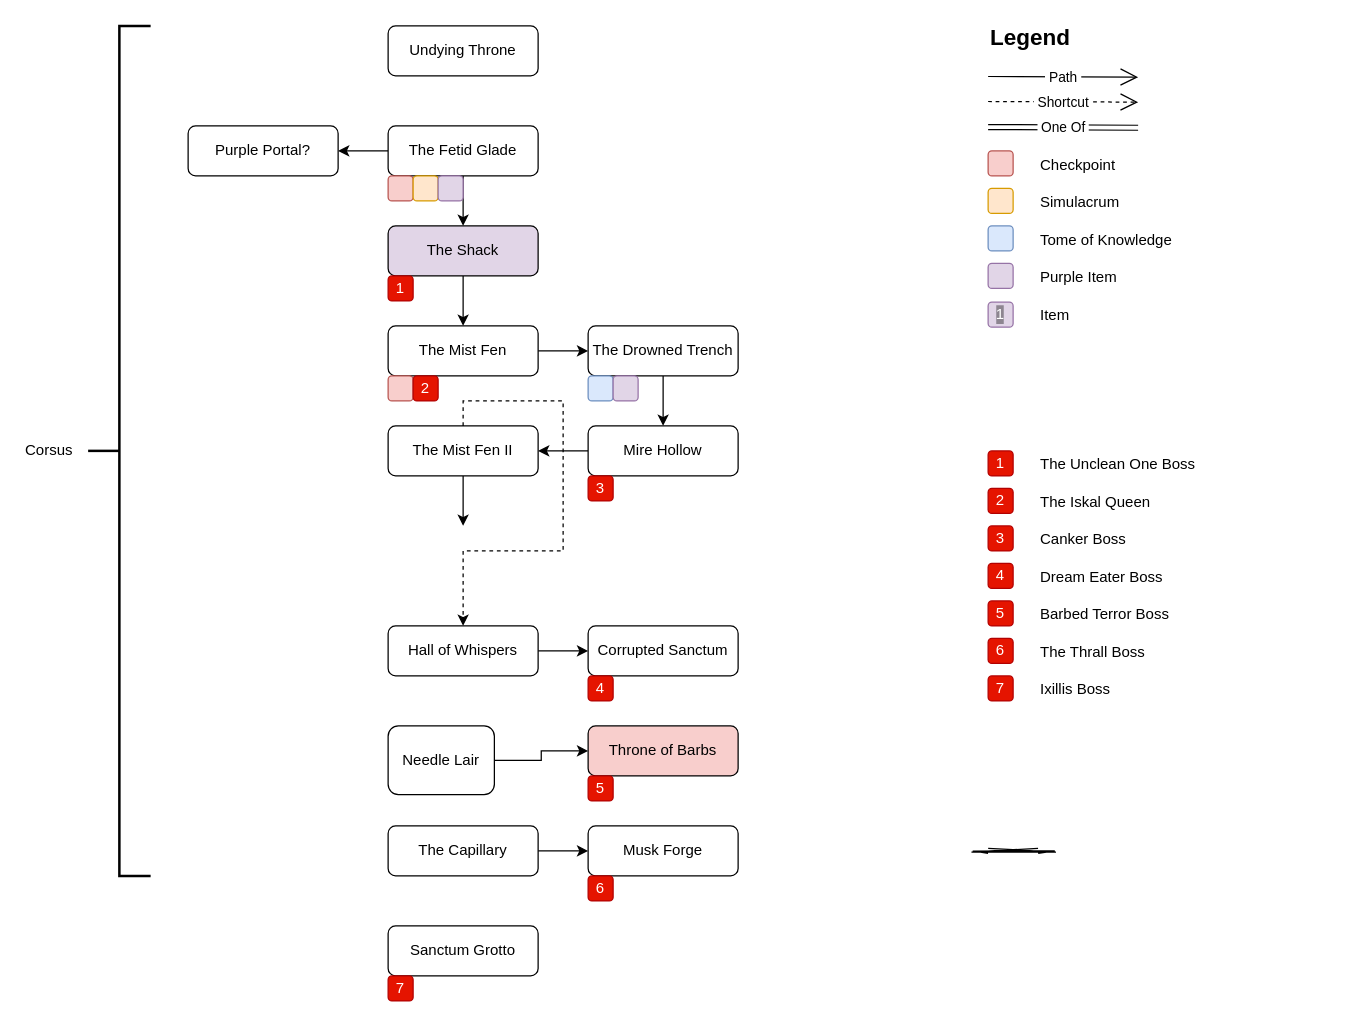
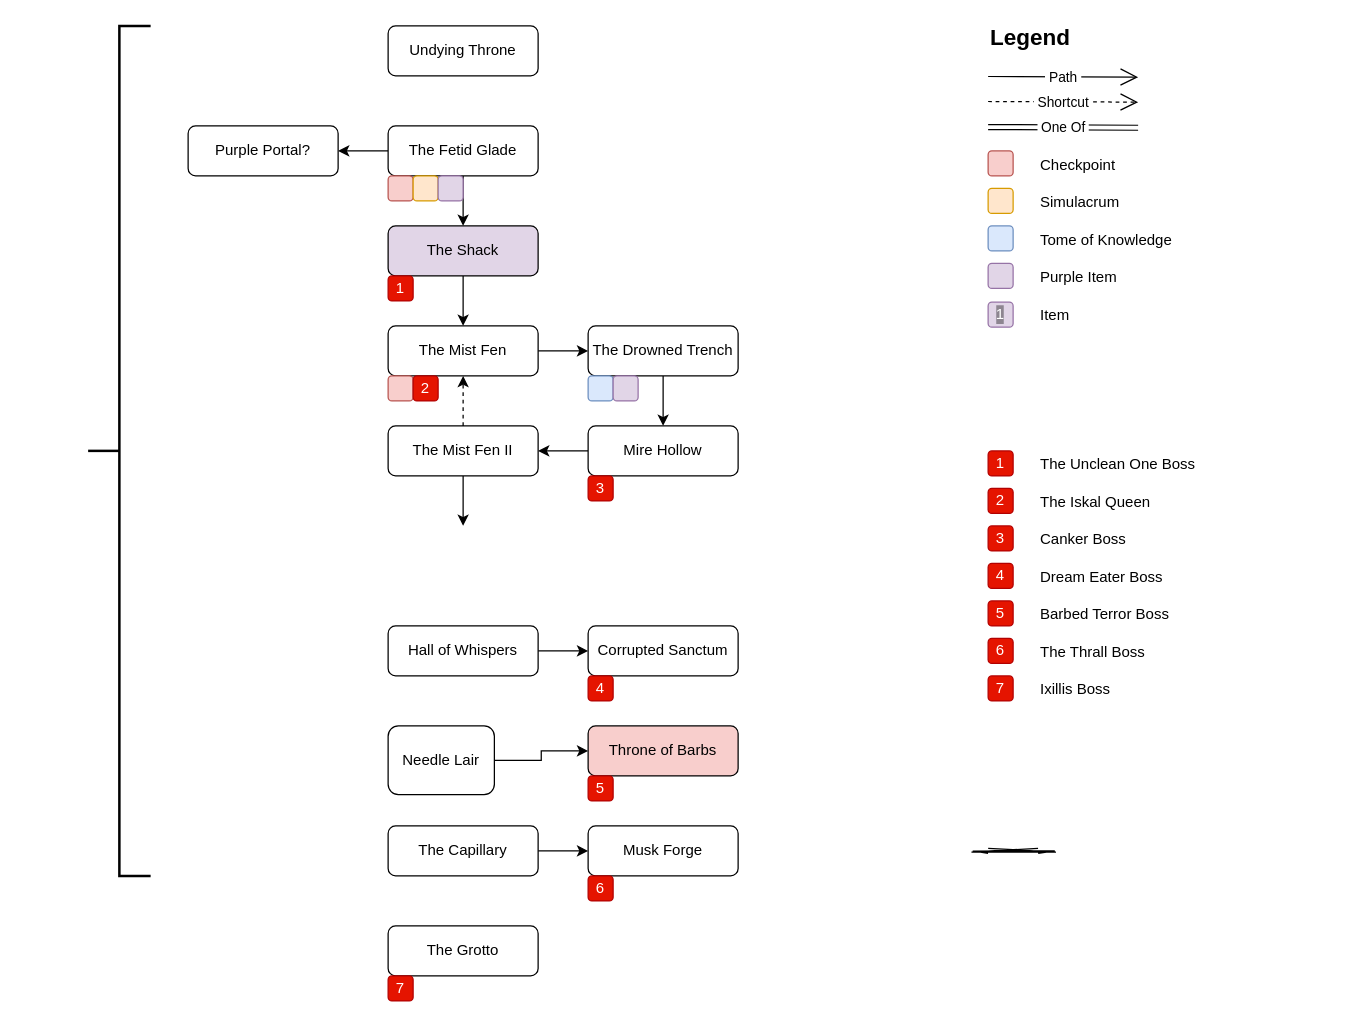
(51, 451) -> none
(563, 511) -> (463, 391)
(463, 951) -> (463, 951)
